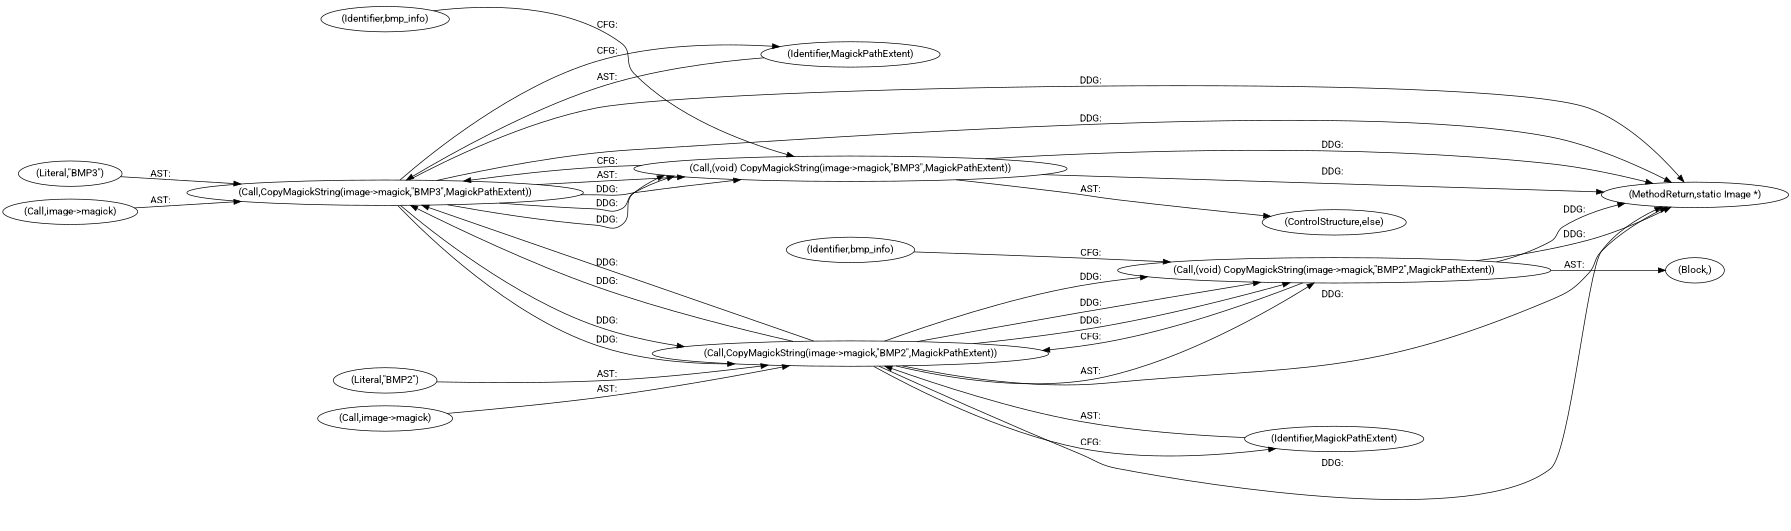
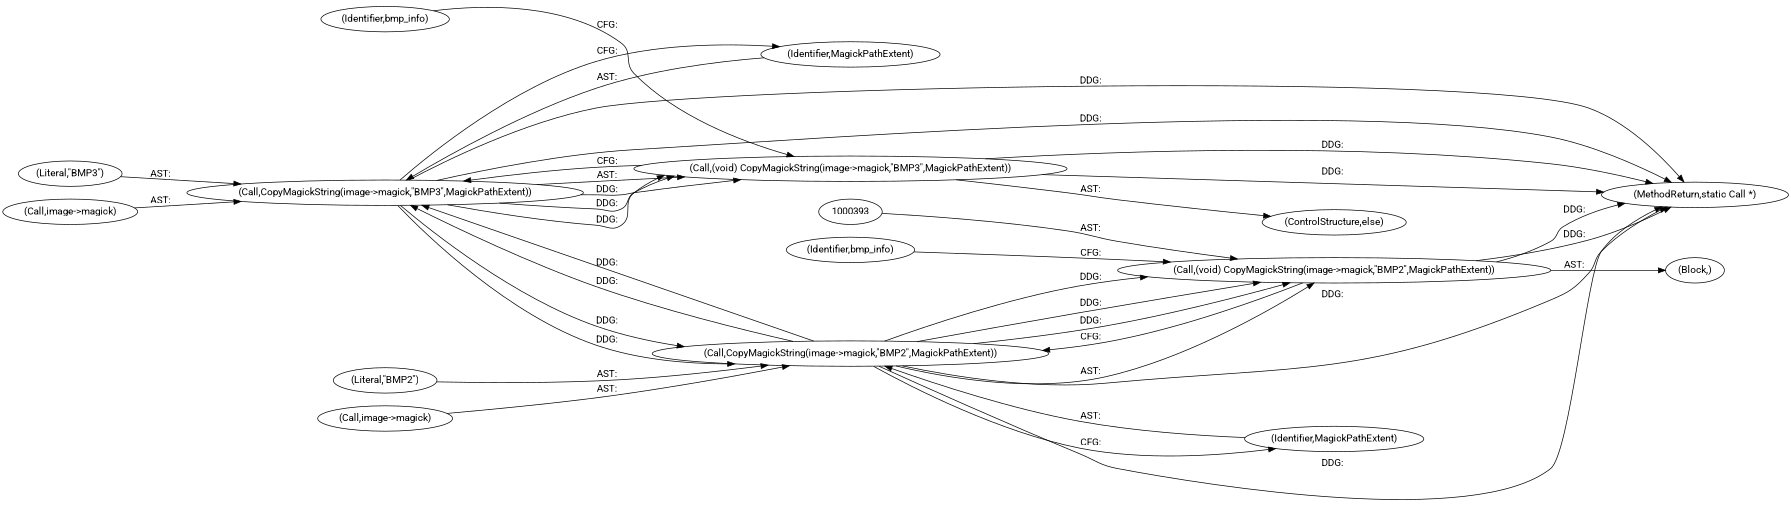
(1695, 195) -> (1695, 195)
none -> (850, 212)
